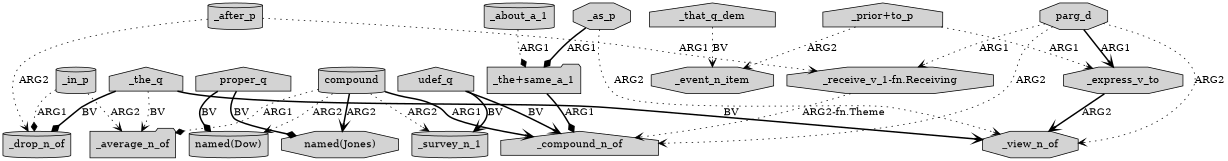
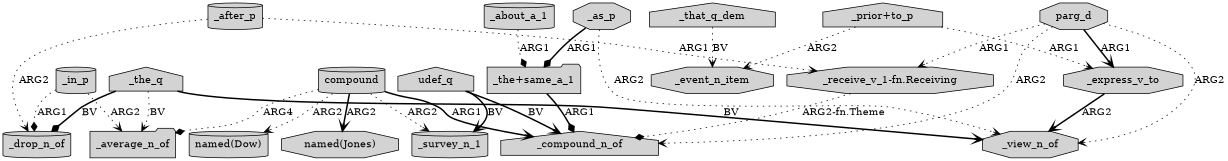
(243, 80) -> none
(278, 112) -> (278, 112)
(733, 123) -> (733, 123)
